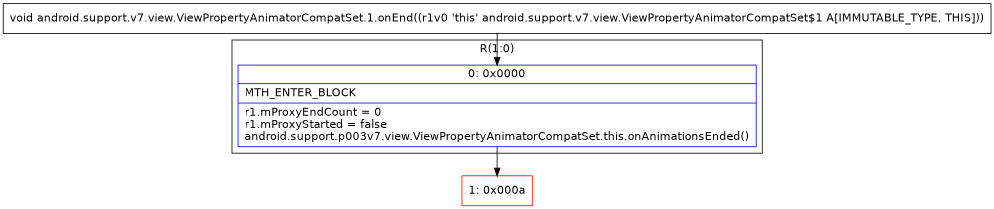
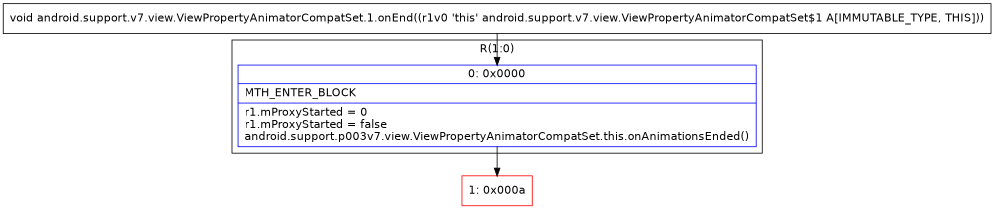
(313, 112) -> (306, 112)
